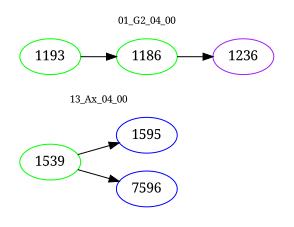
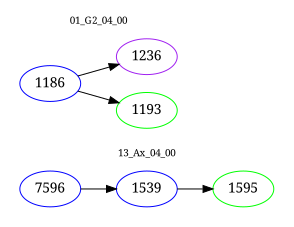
(93, 57) -> (94, 96)
(147, 57) -> (50, 84)
(147, 135) -> (243, 189)
(50, 162) -> (147, 189)
(94, 174) -> (93, 189)
